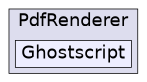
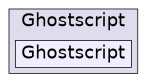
(73, 22) -> (73, 22)
